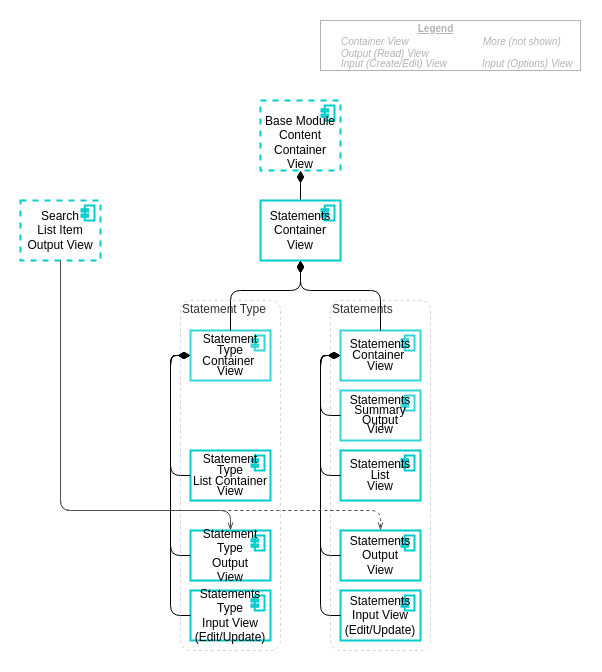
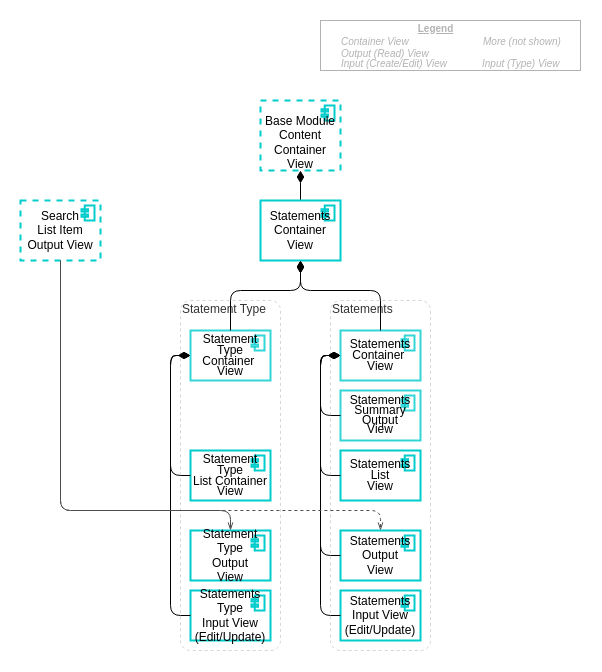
(531, 64) -> (526, 64)
(183, 556) -> none
